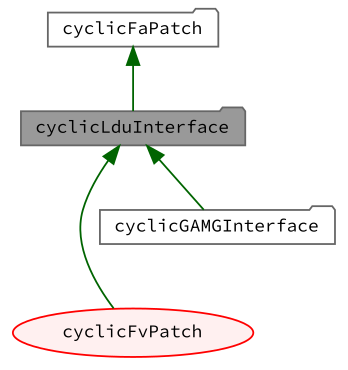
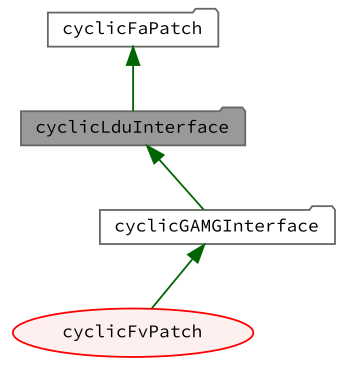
(81, 235) -> (172, 283)
